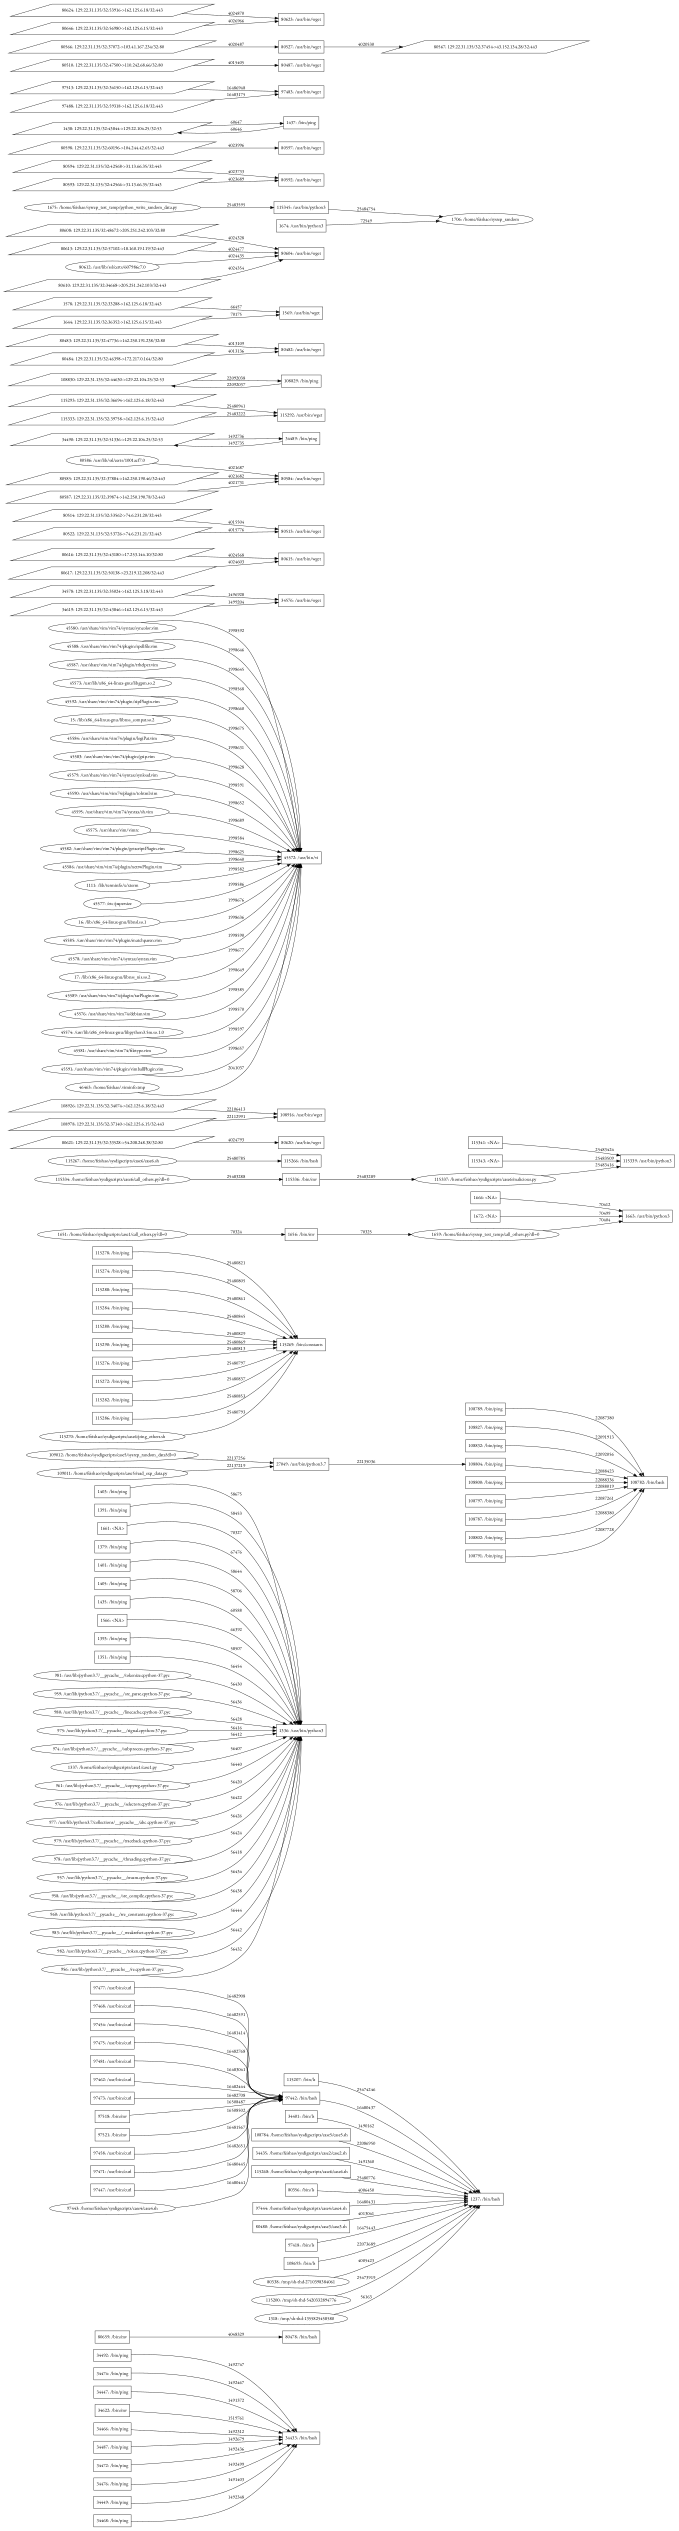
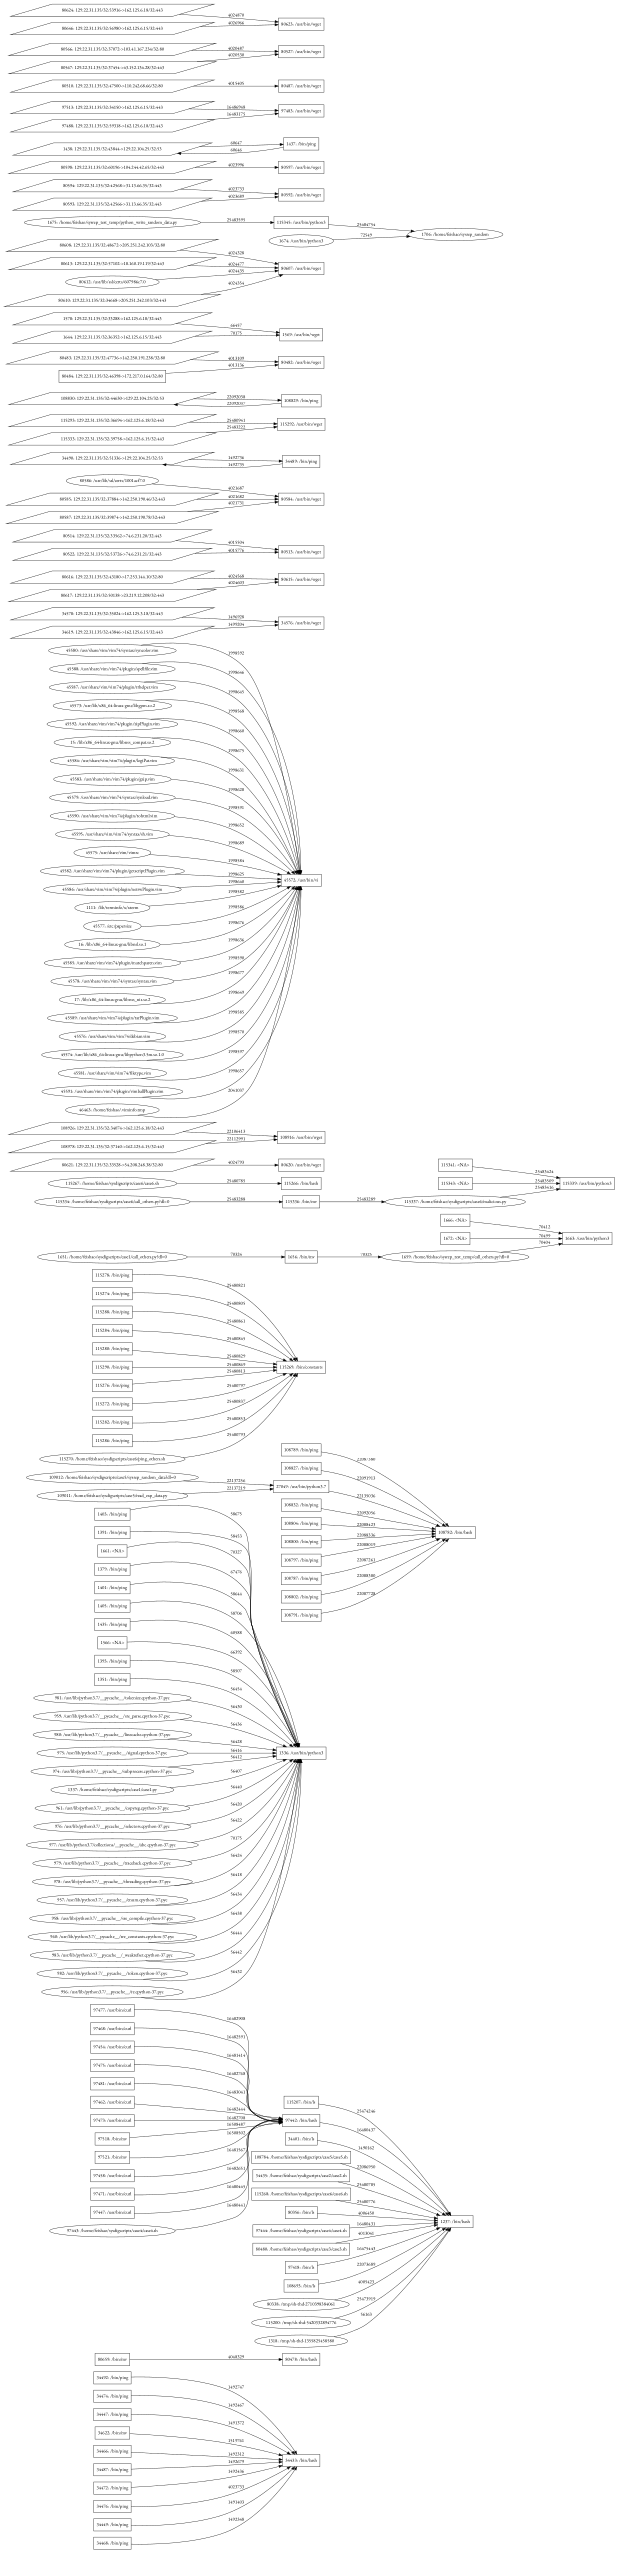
(362, 47) -> (236, 58)
(301, 226) -> (301, 241)
(301, 254) -> (301, 268)
(112, 359) -> (112, 376)
(396, 1464) -> (384, 1506)
(236, 1816) -> (236, 1838)
(366, 2162) -> (366, 2185)
(236, 2464) -> (236, 2487)
